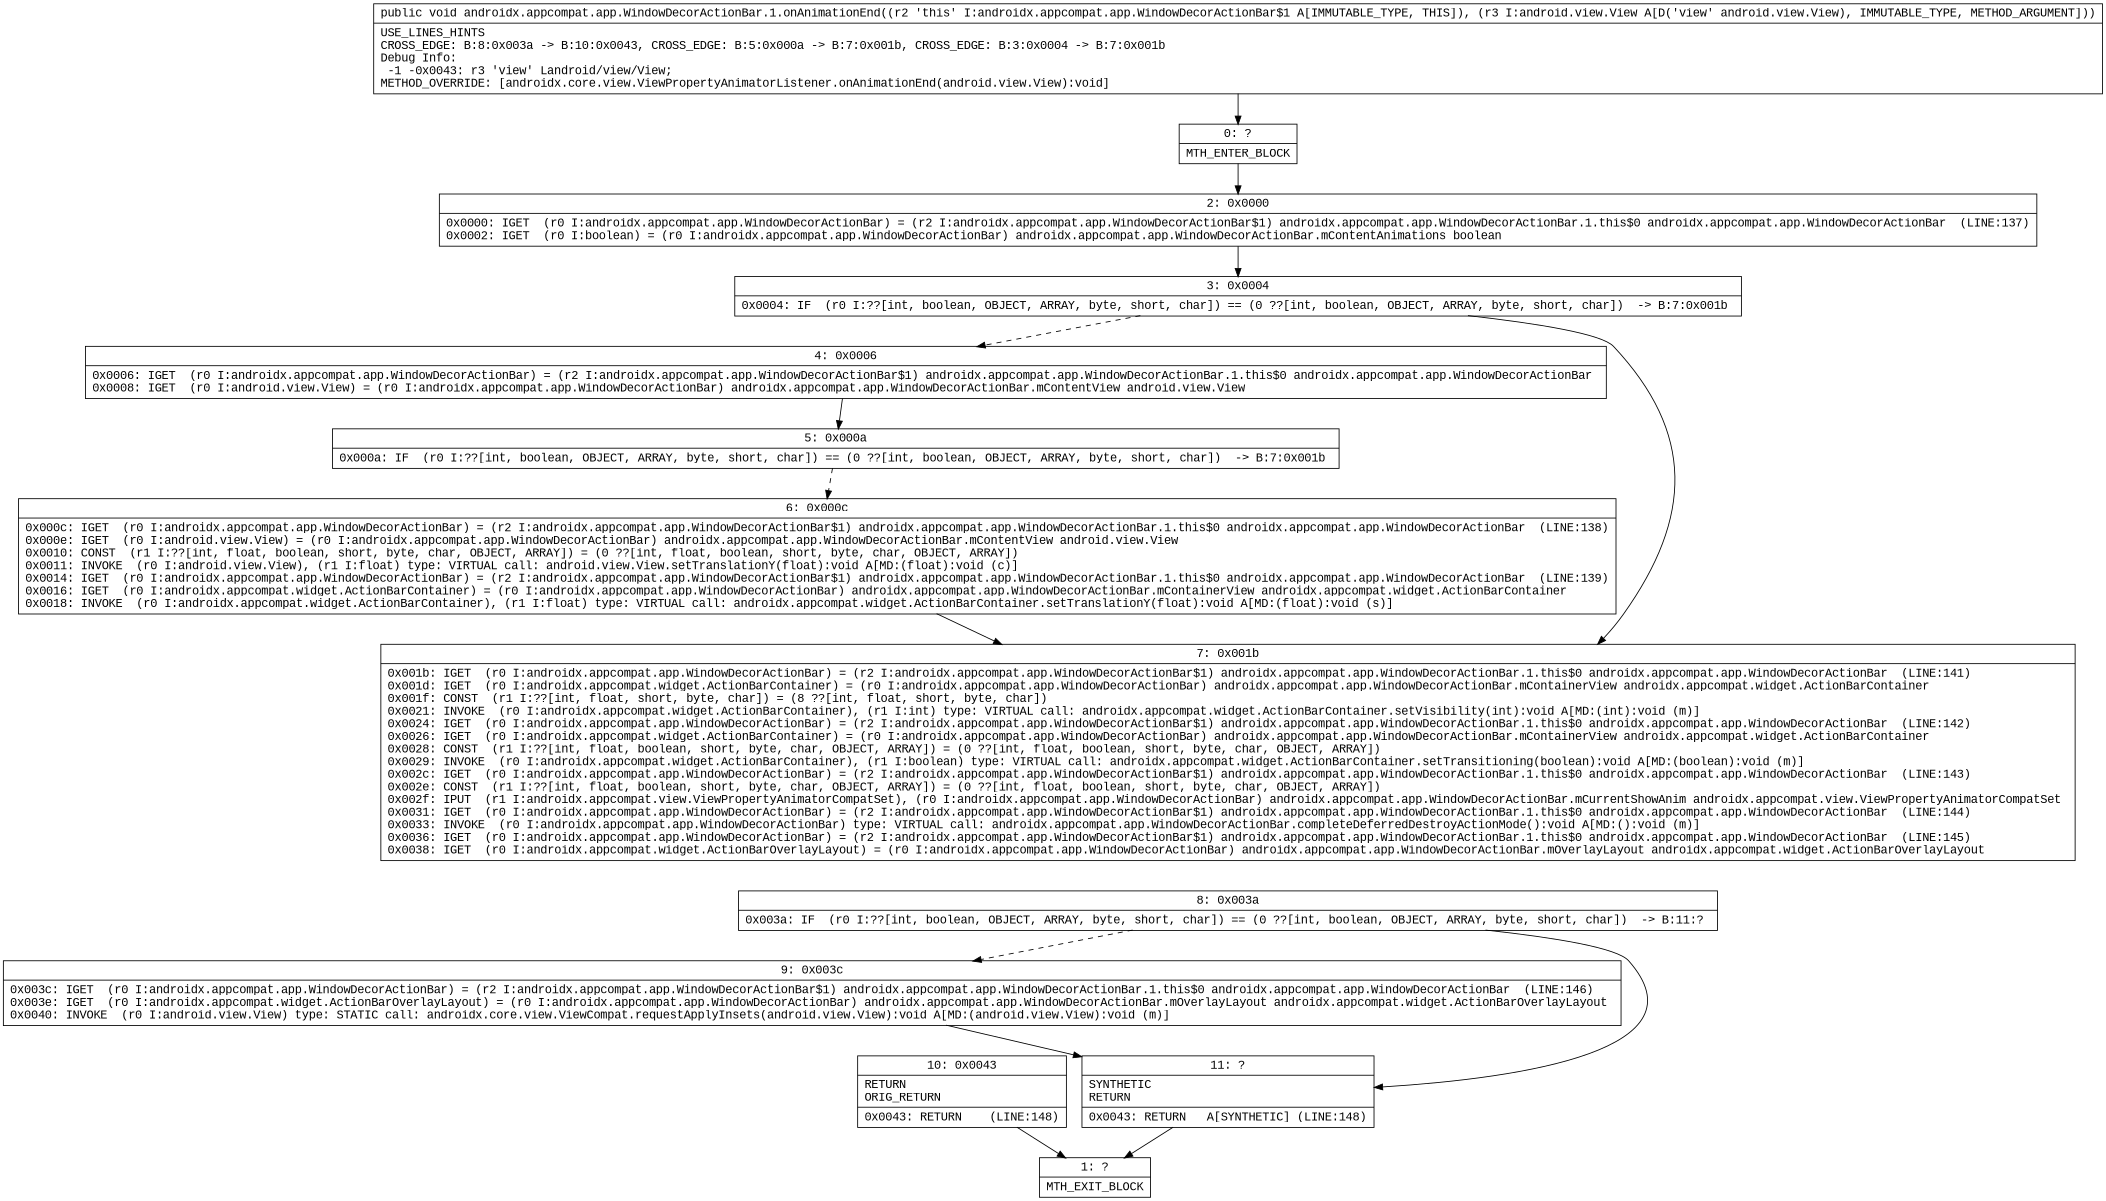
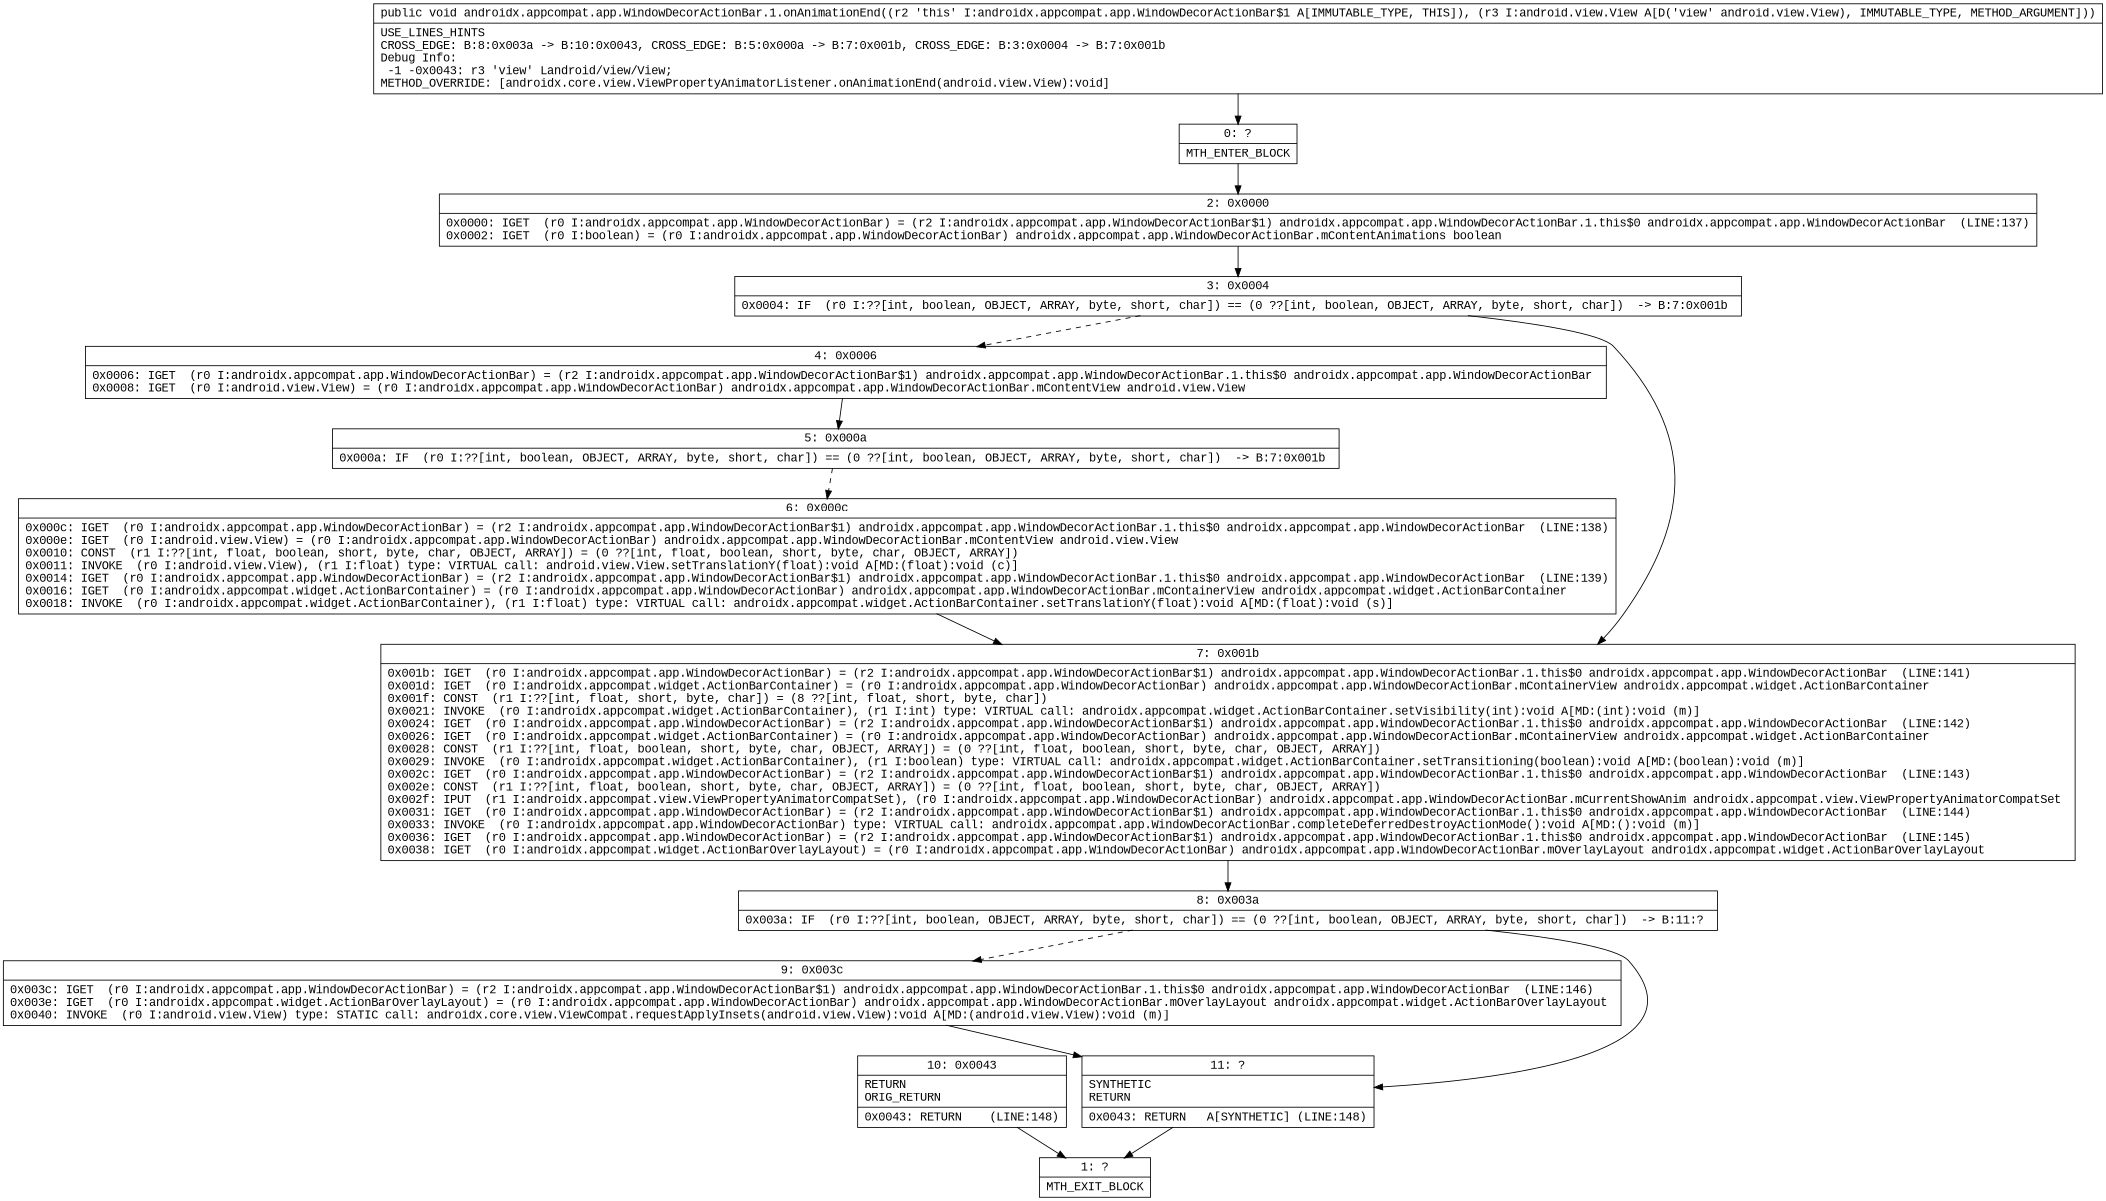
none -> (1228, 871)
